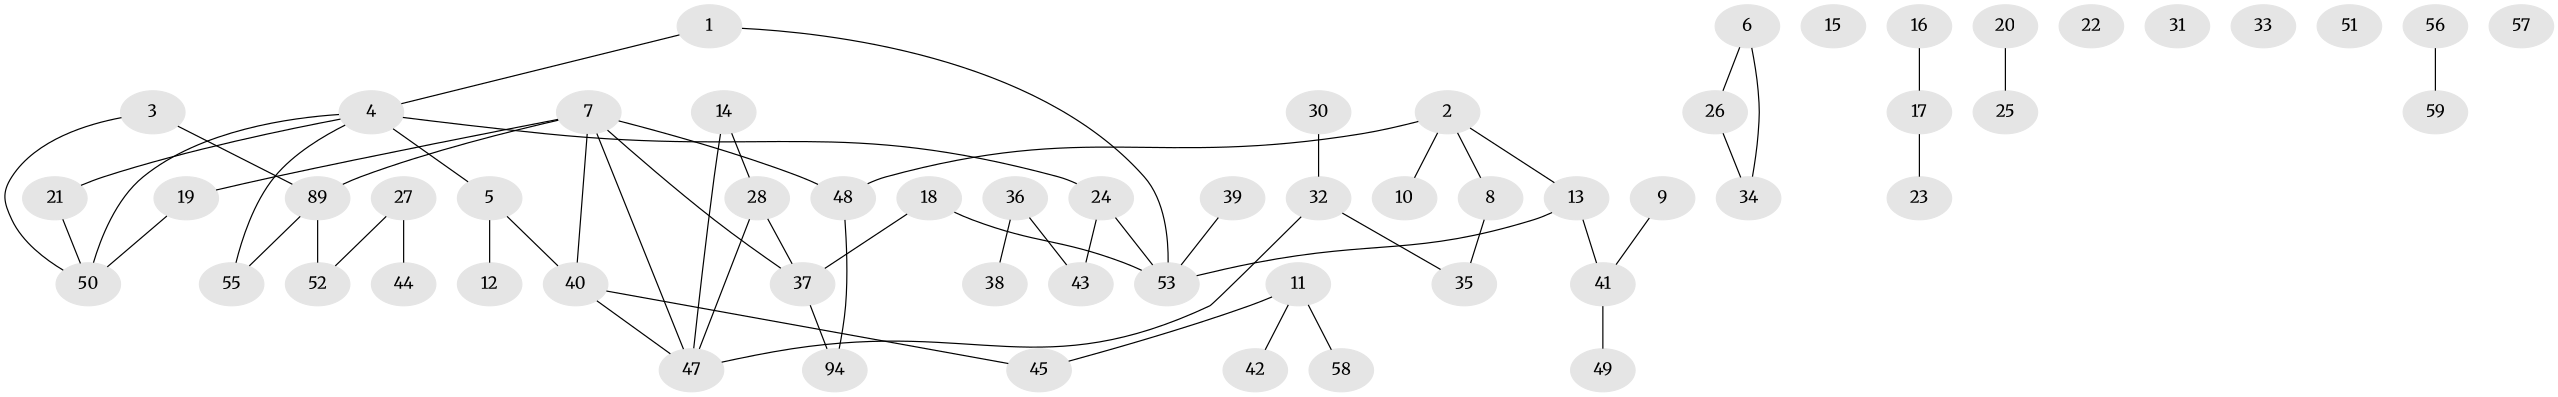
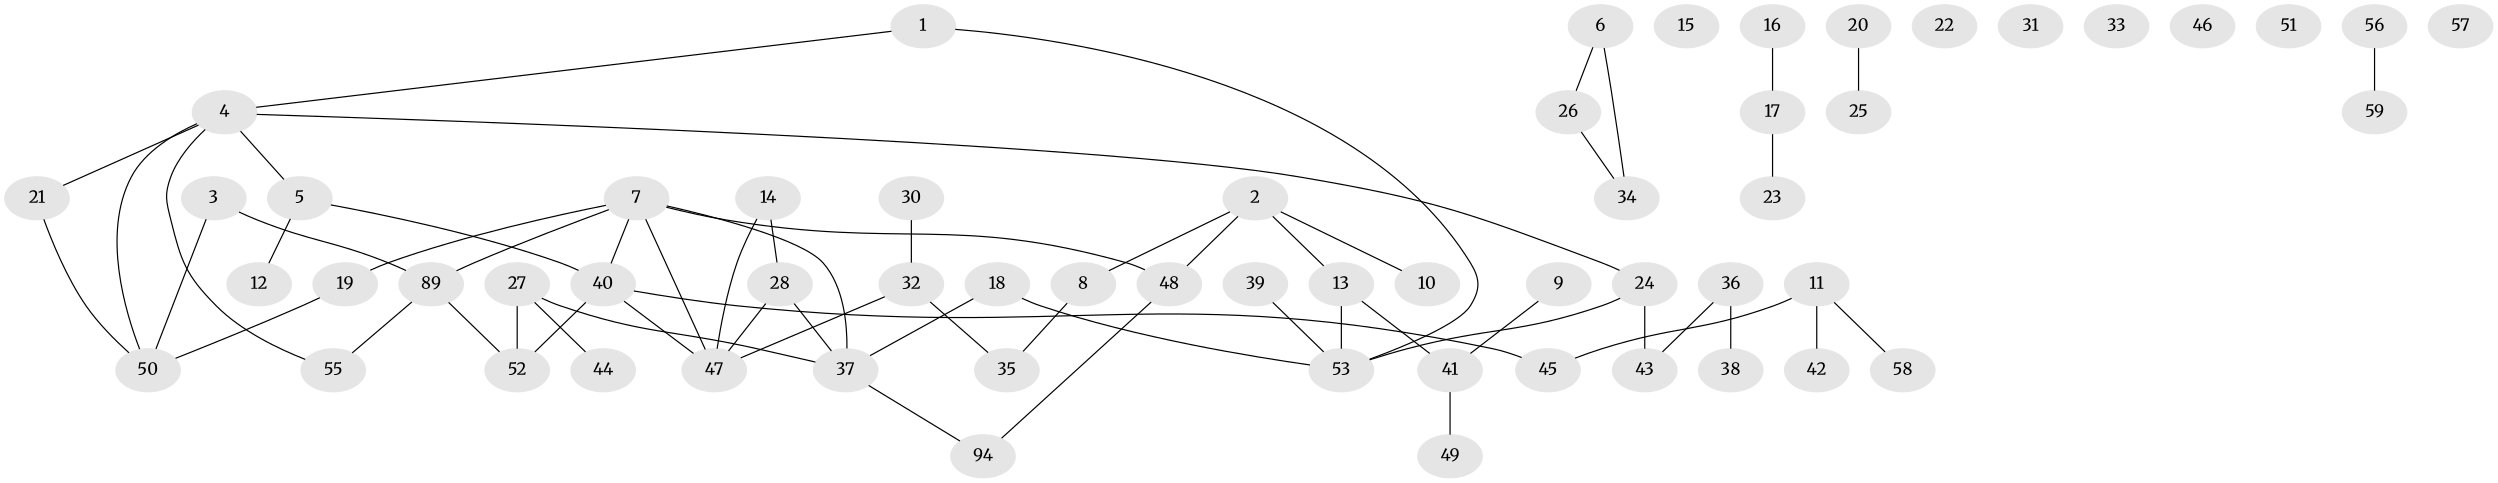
none -> (2203, 26)
none -> (565, 322)
none -> (684, 335)
